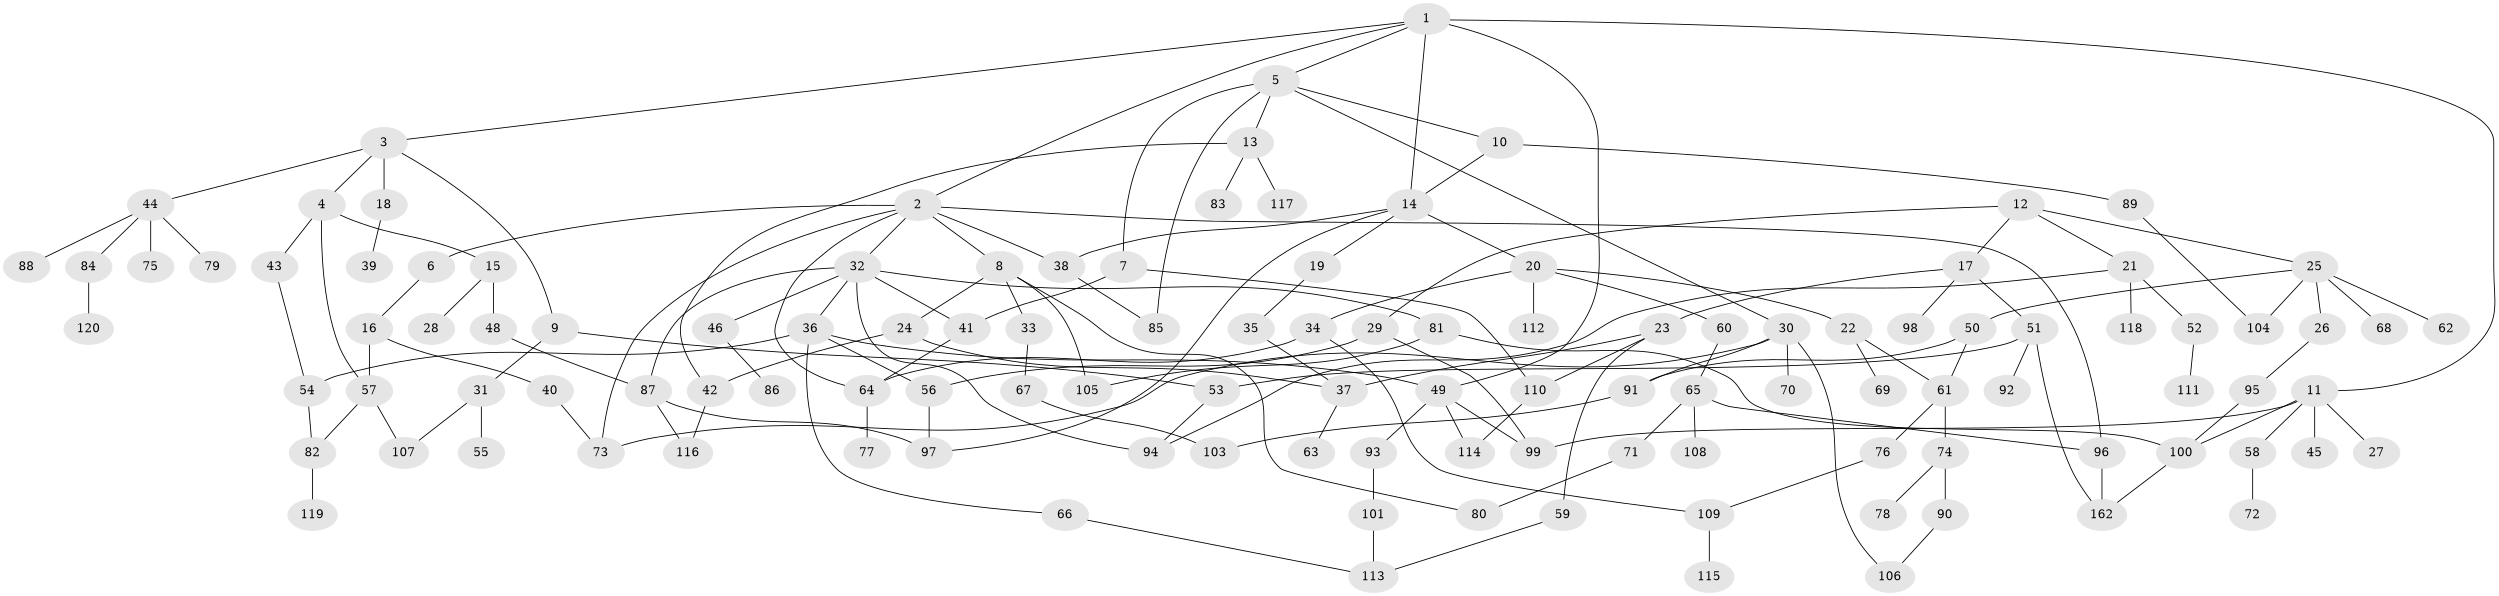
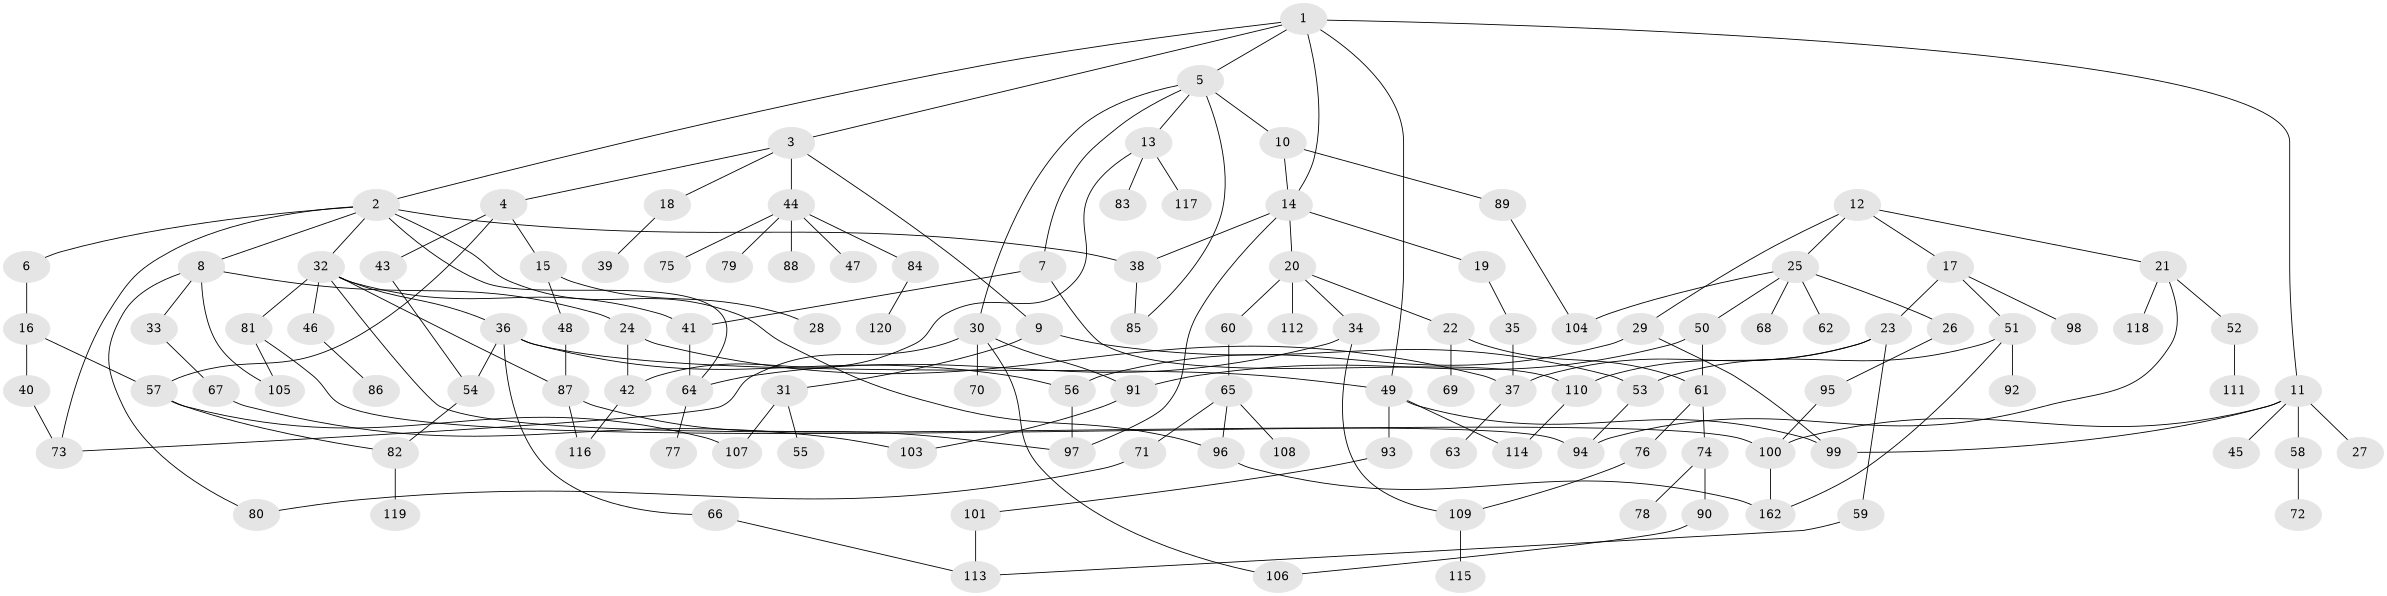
none -> (853, 267)
